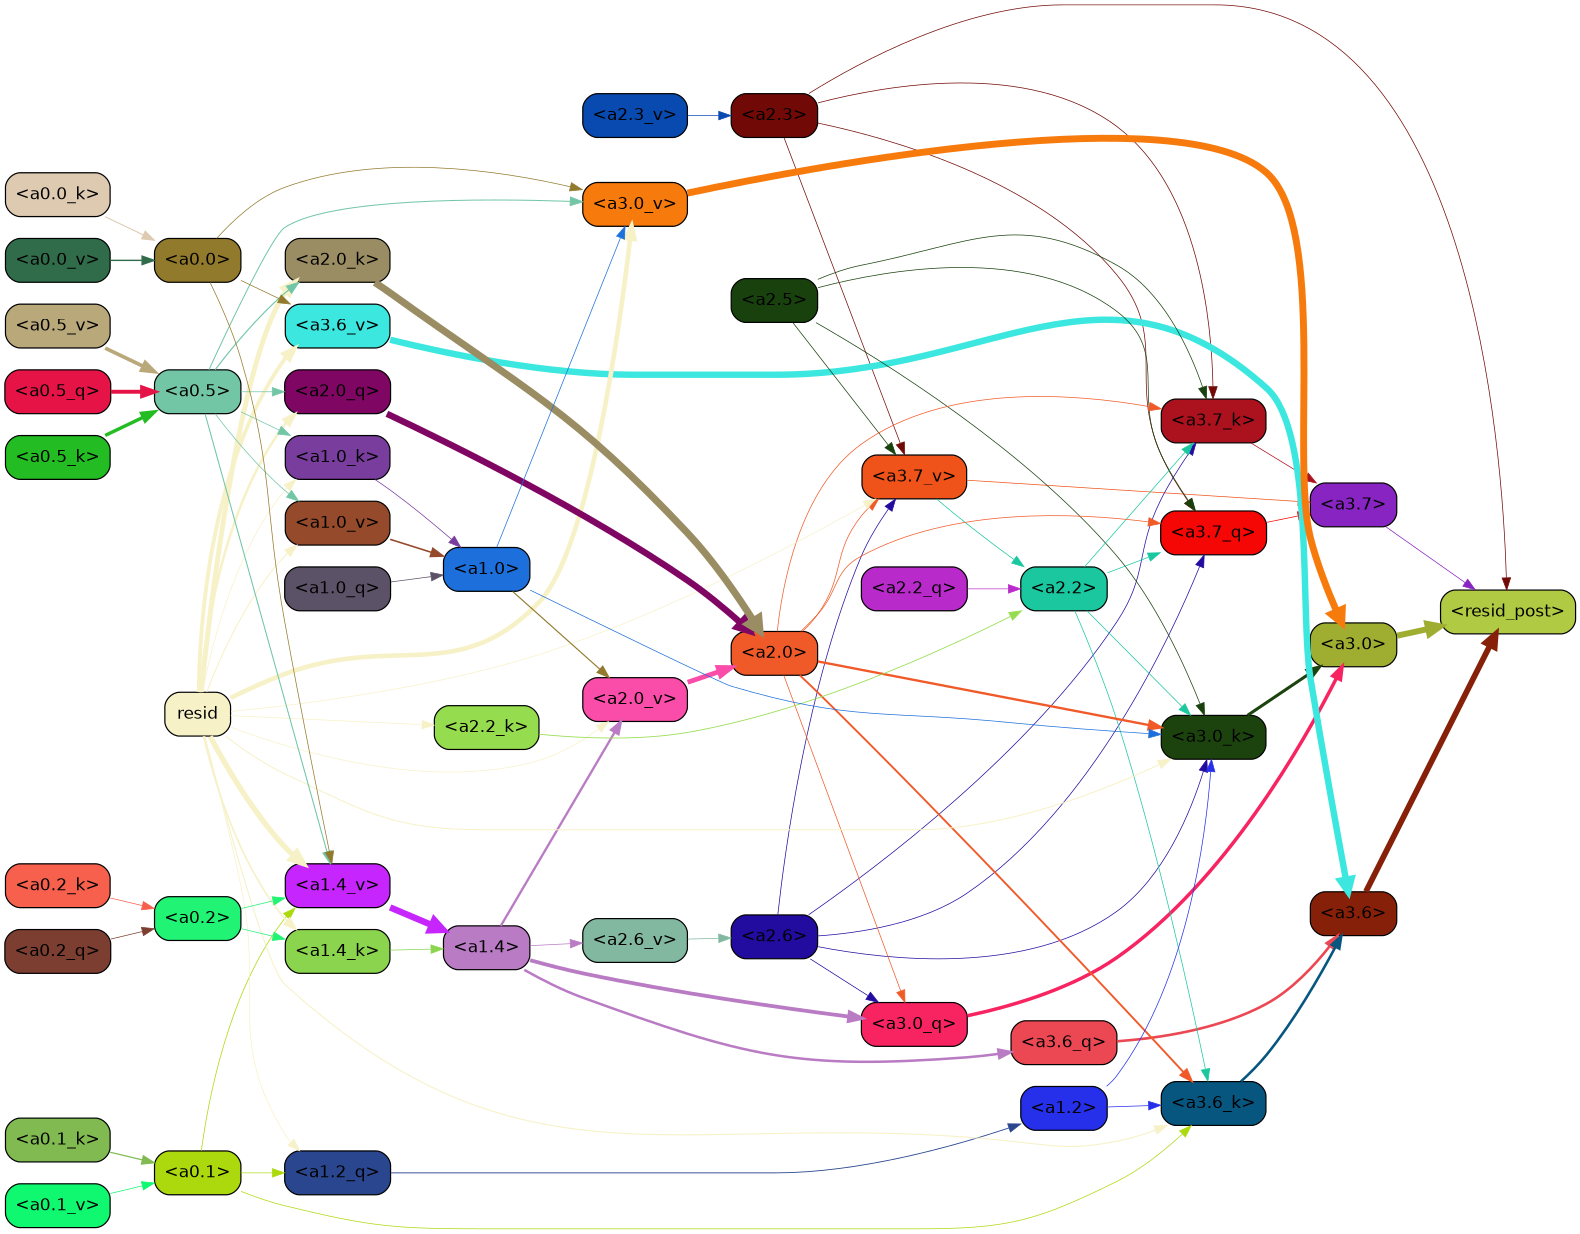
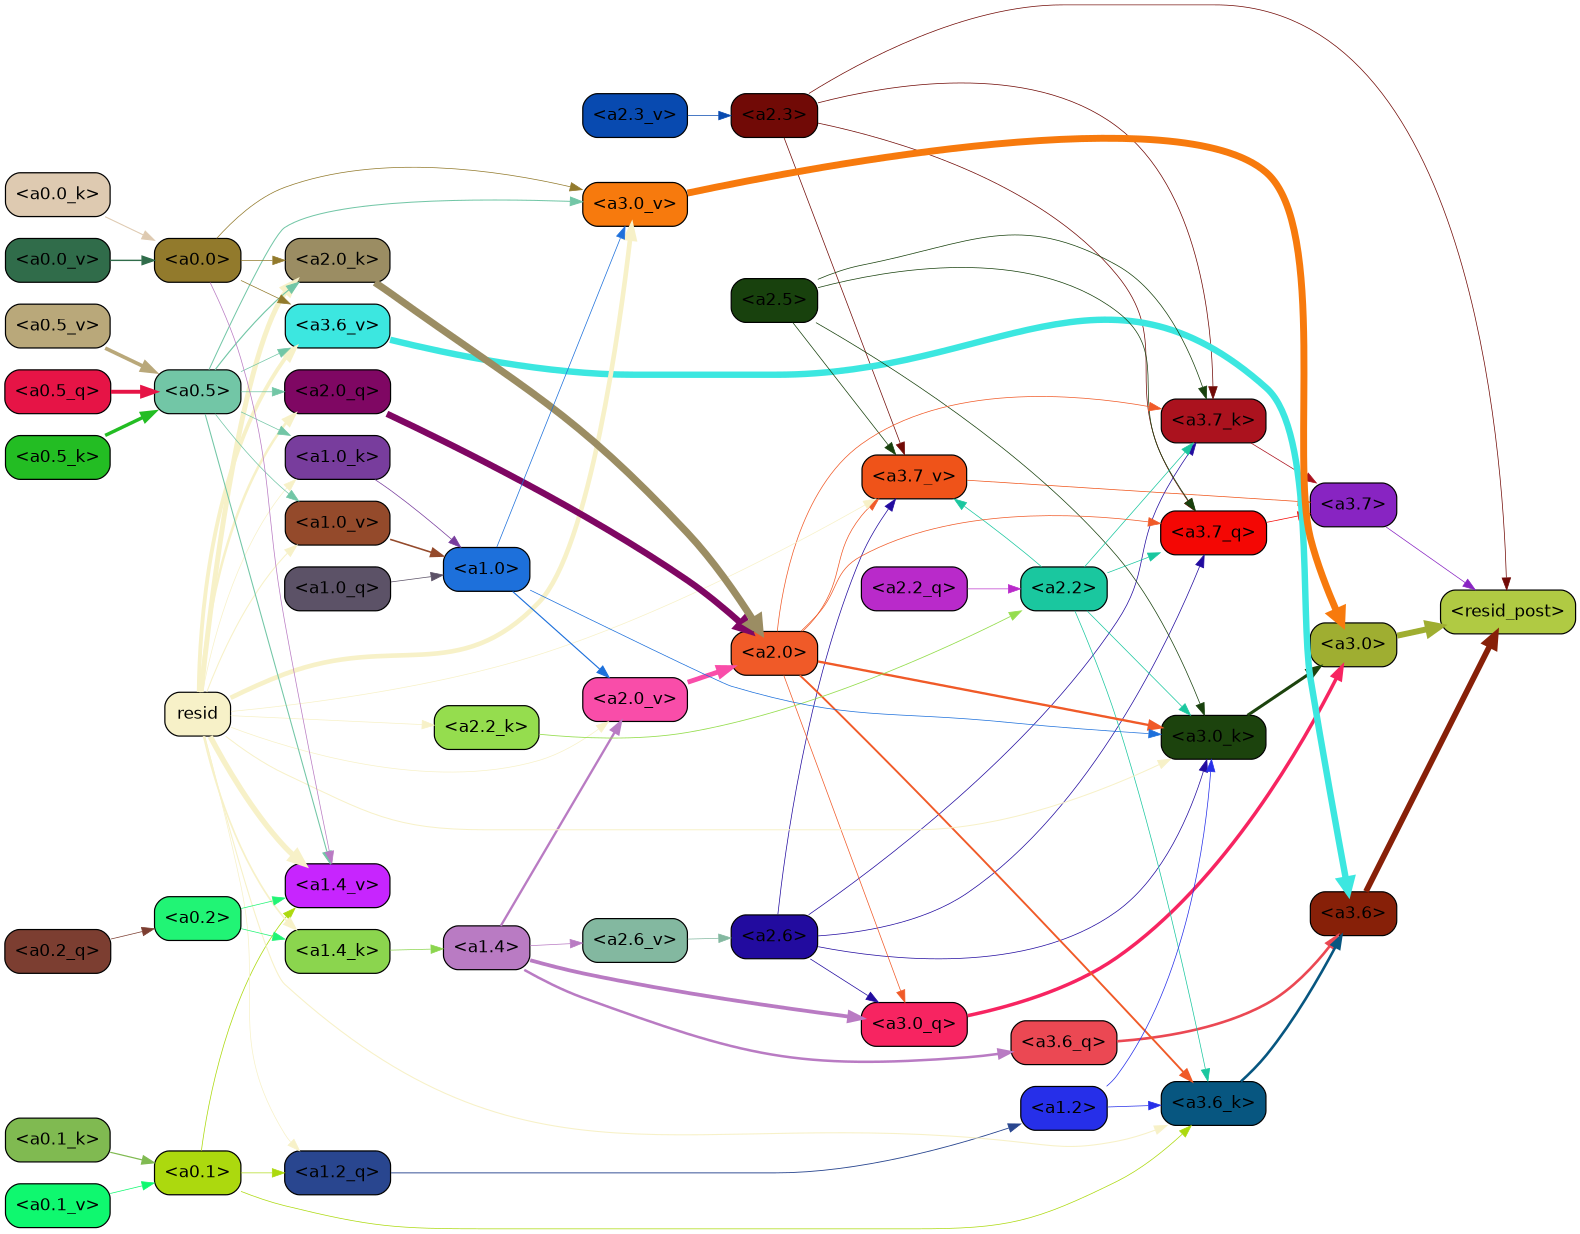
none -> (254, 260)
none -> (266, 360)
(975, 530) -> (1004, 536)
(274, 550) -> (274, 550)
(556, 630) -> (556, 630)
(58, 886) -> none
(411, 916) -> none
